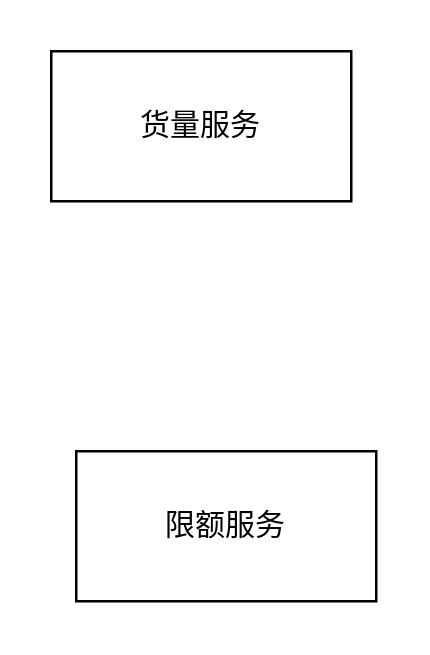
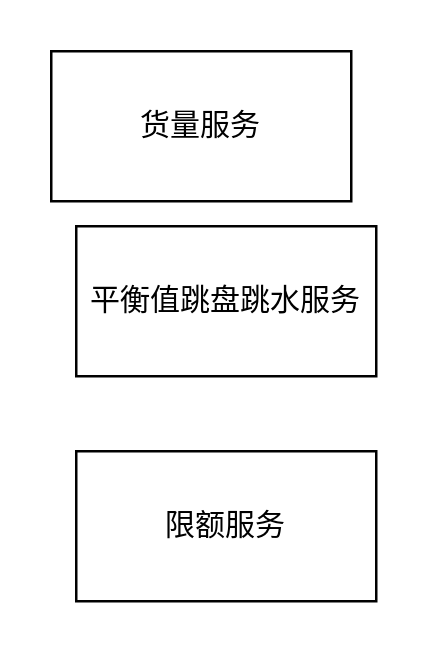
none -> (226, 301)
